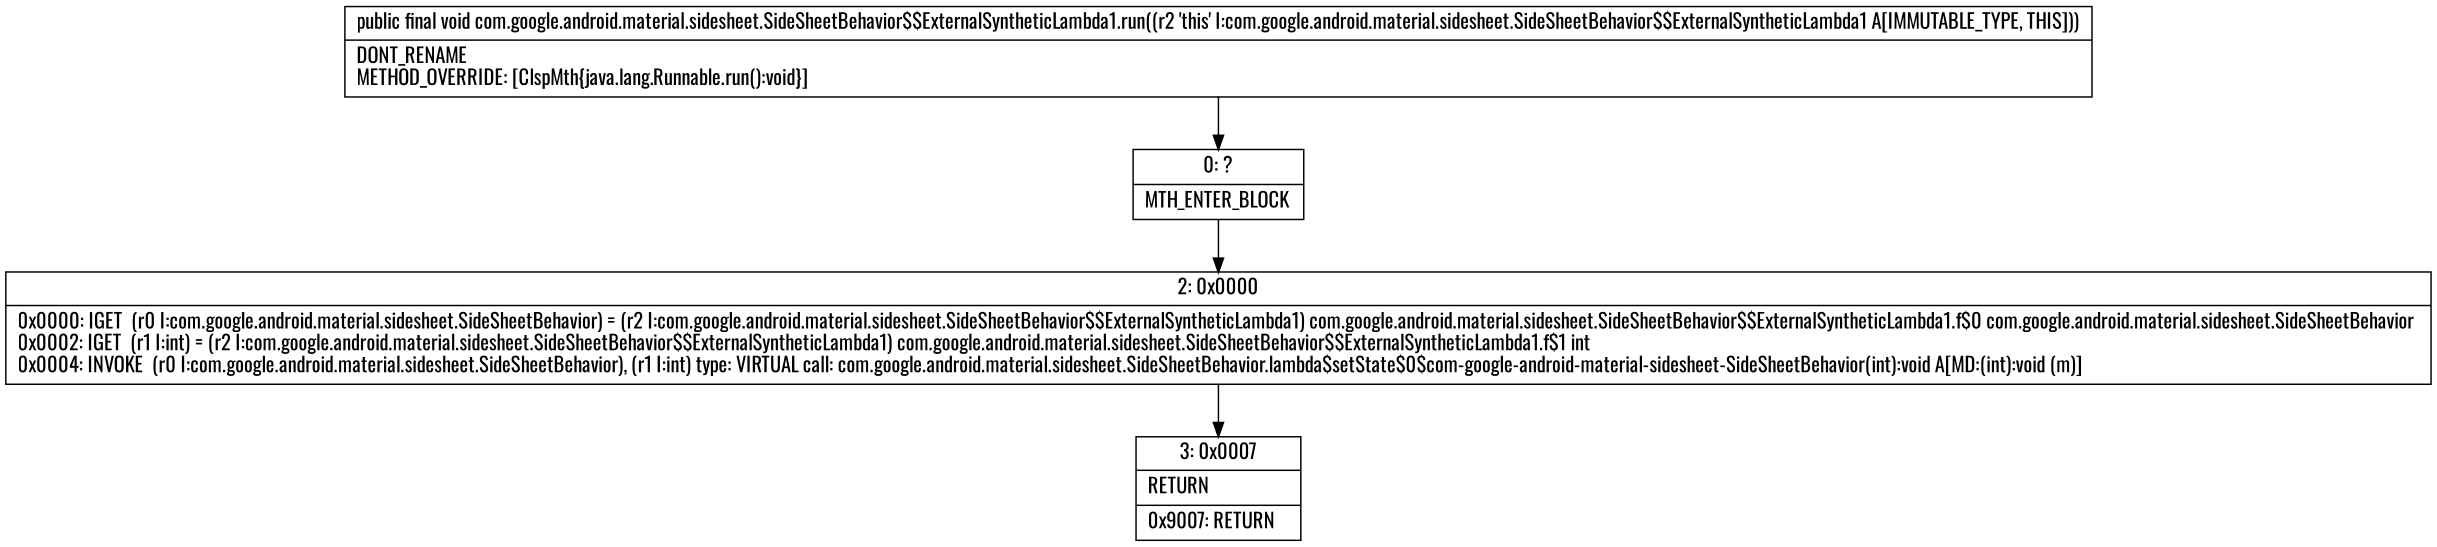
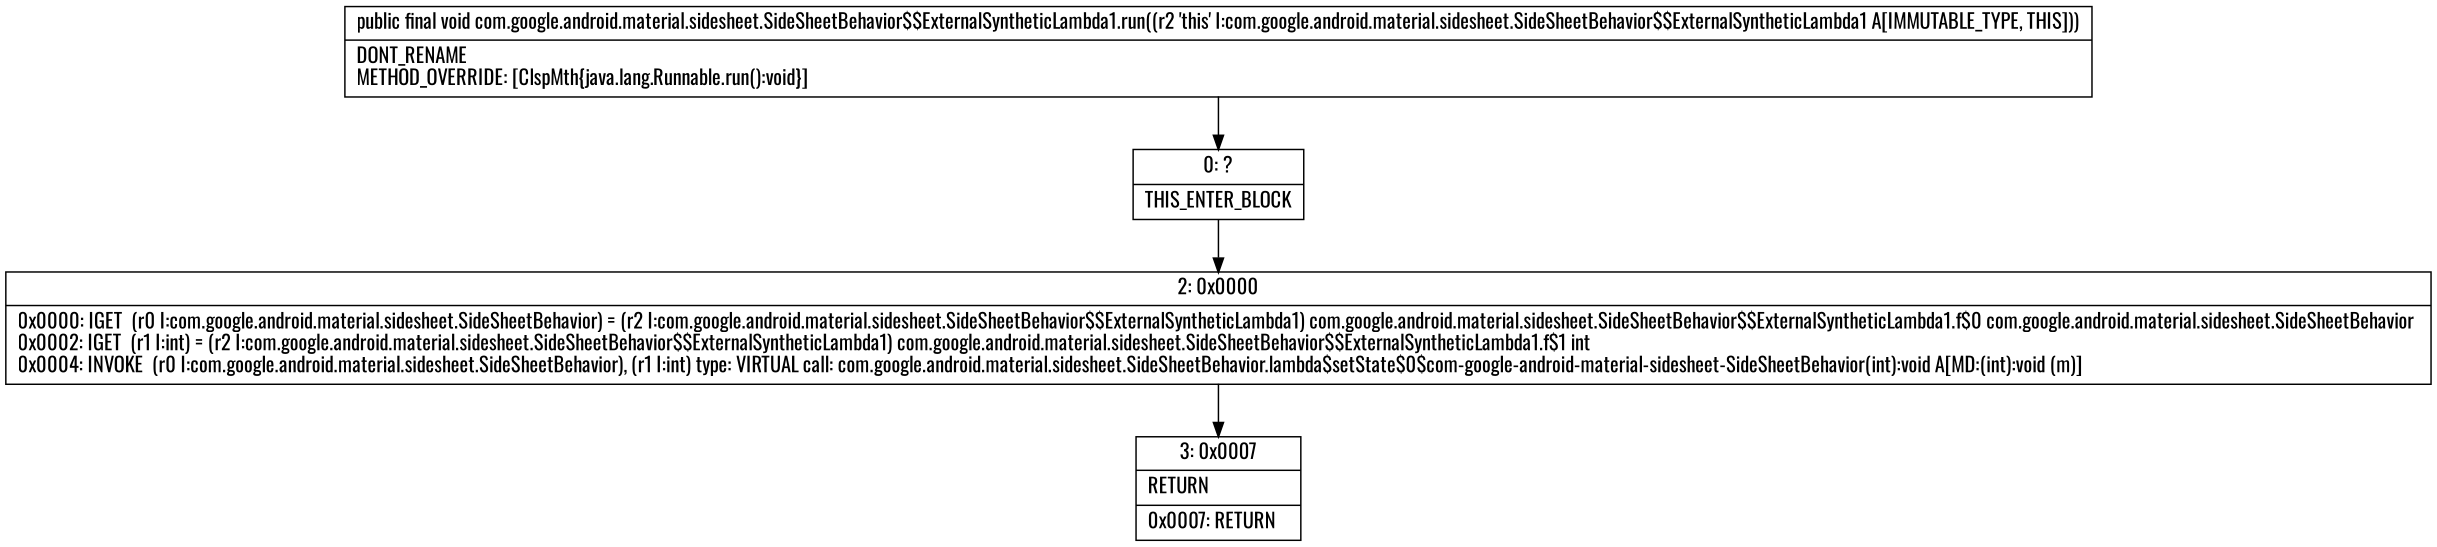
(1218, 201) -> (1218, 201)
(1218, 522) -> (1218, 522)
